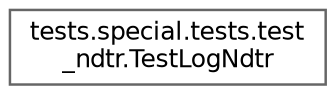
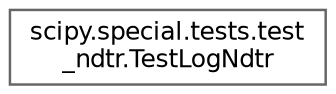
(168, 47) -> (168, 47)
